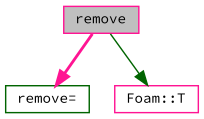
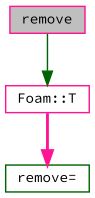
(78, 54) -> (47, 132)
